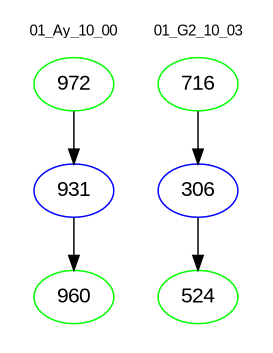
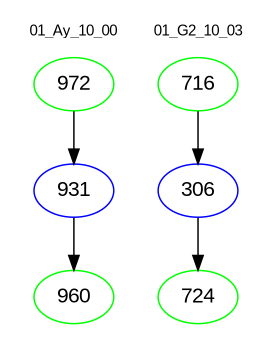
(198, 297) -> (198, 297)
